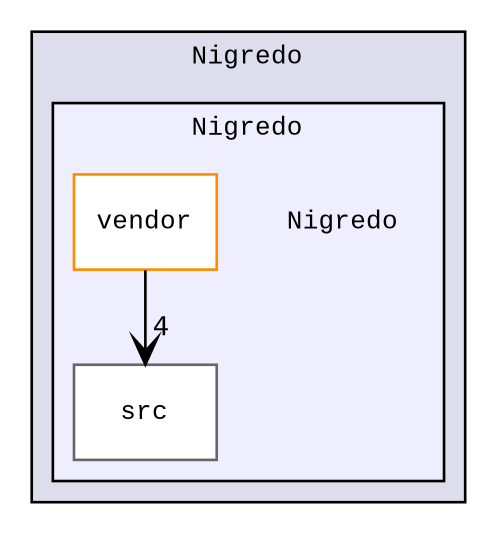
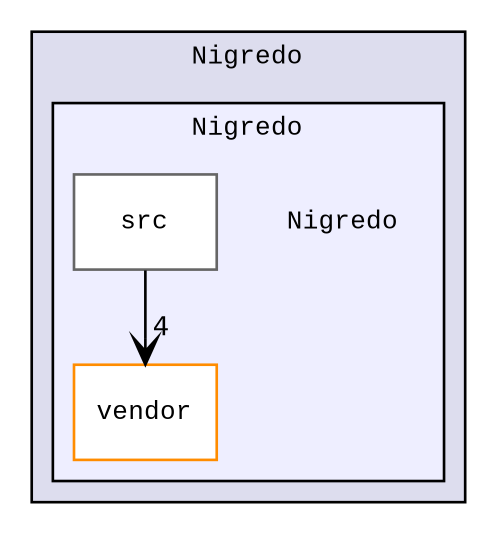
(145, 304) -> (145, 304)
